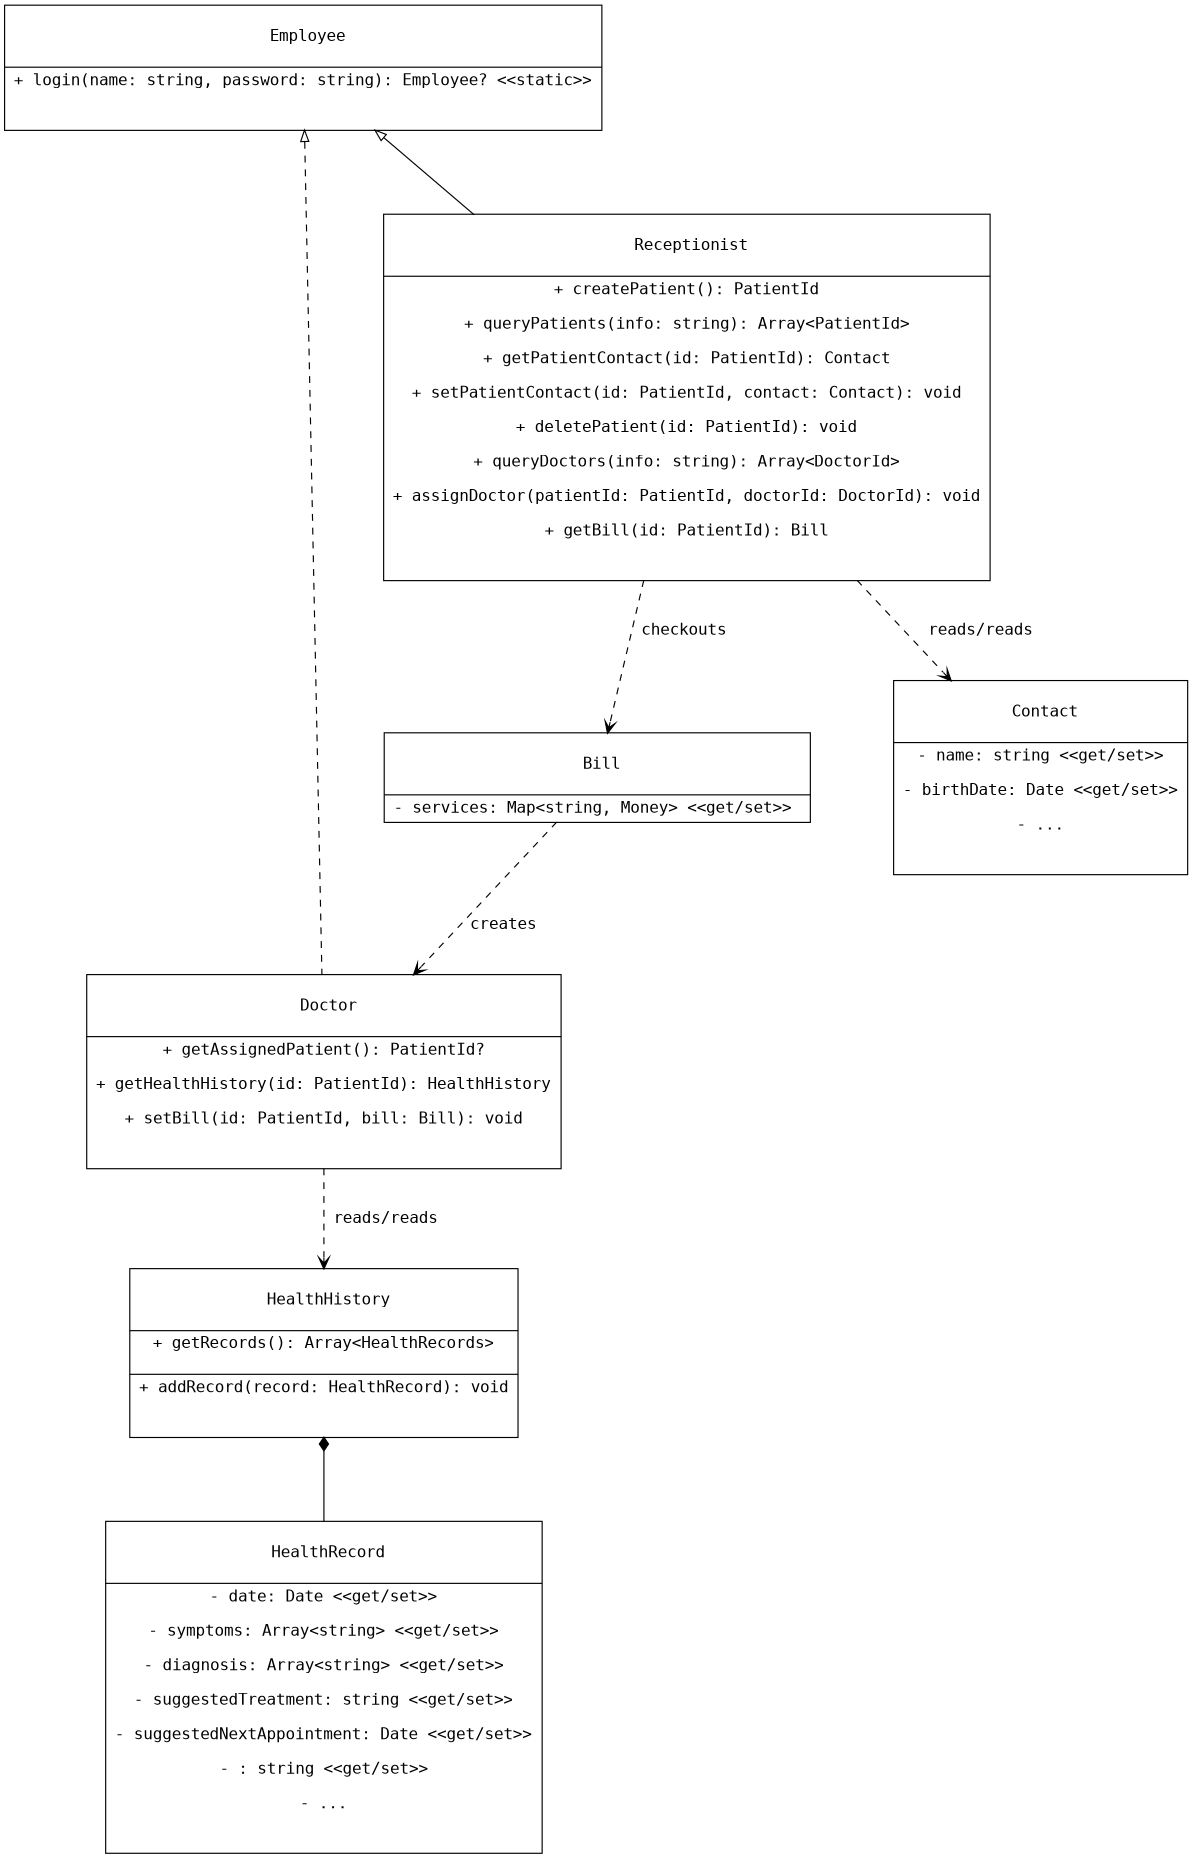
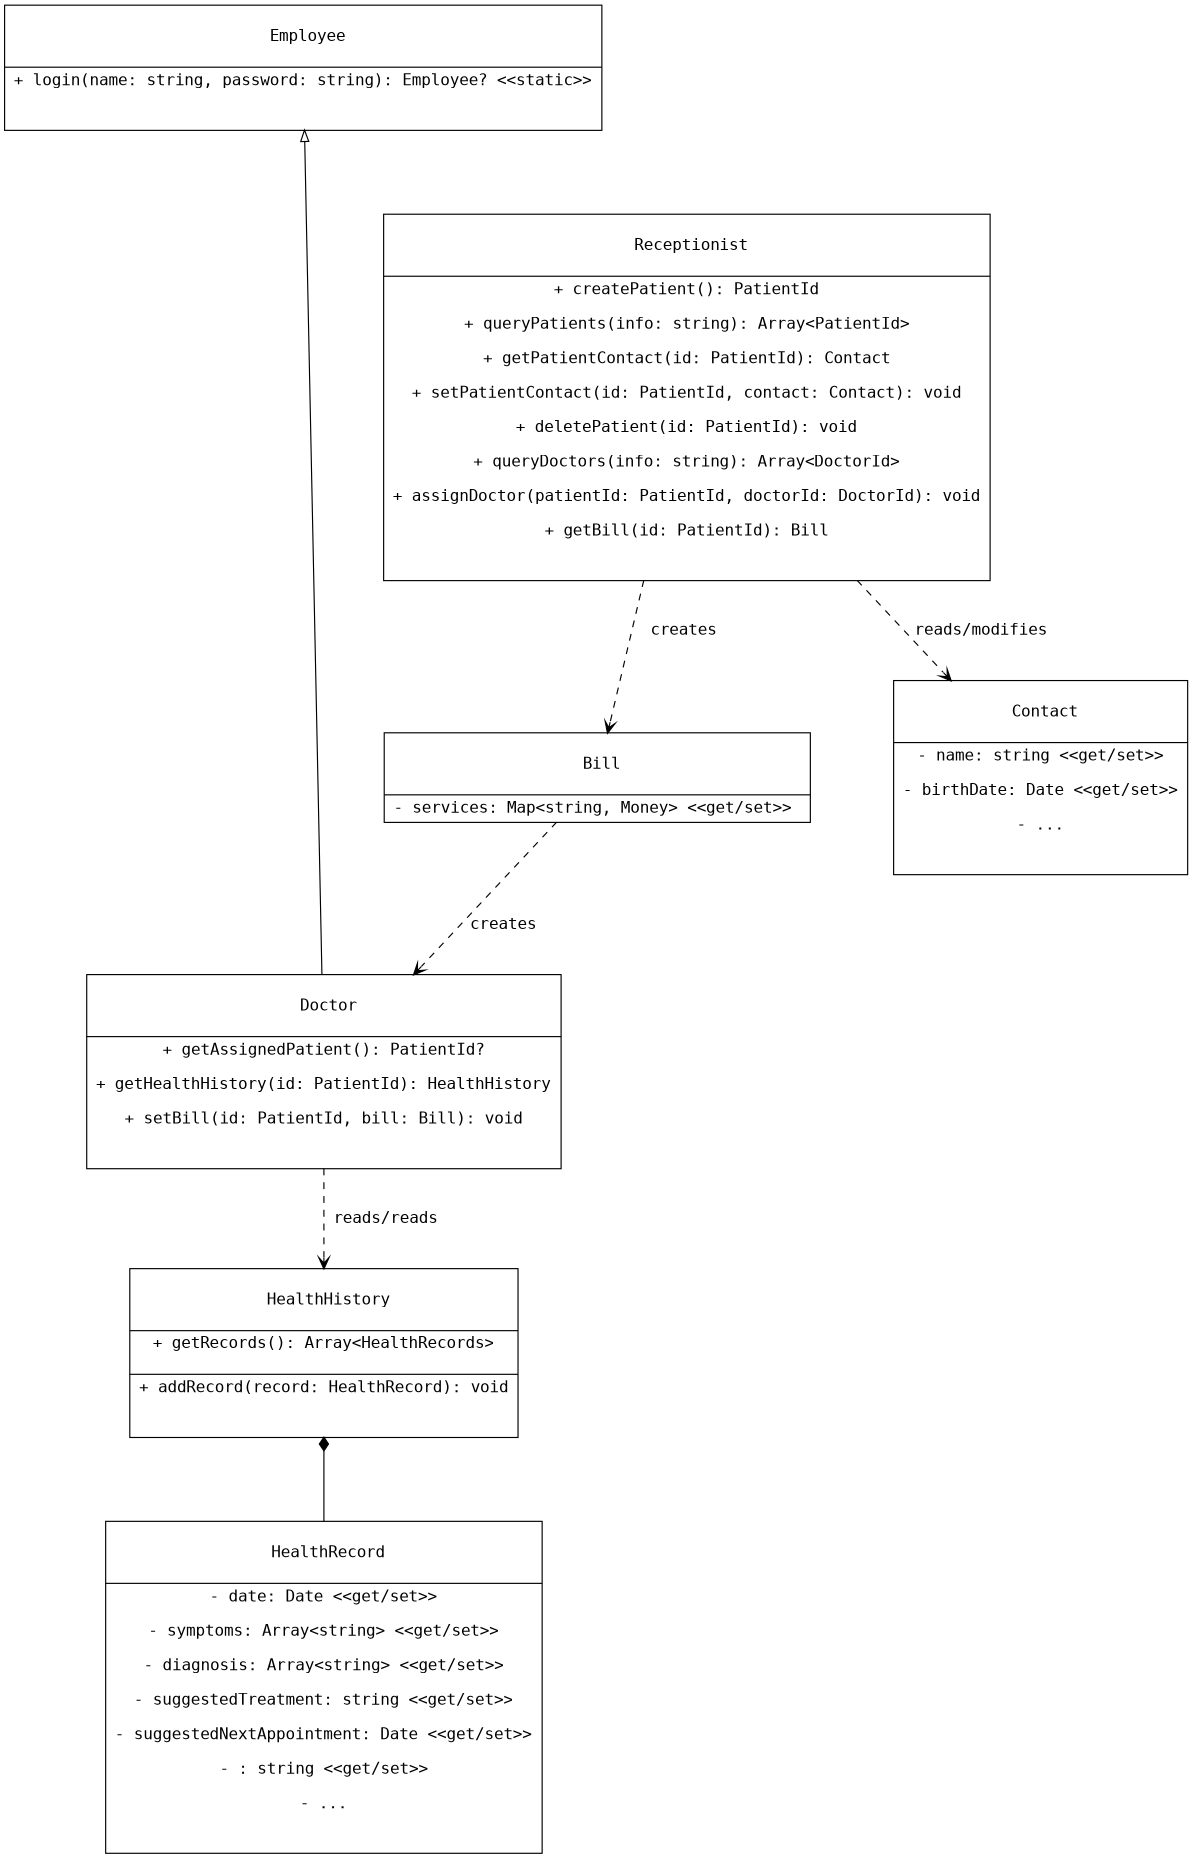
(429, 176) -> none
(313, 558) -> (313, 558)
(679, 631) -> (679, 631)
(976, 631) -> (976, 631)
